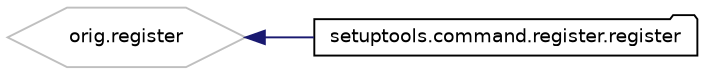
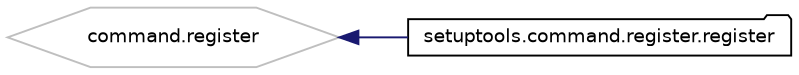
(127, 37) -> (173, 37)
